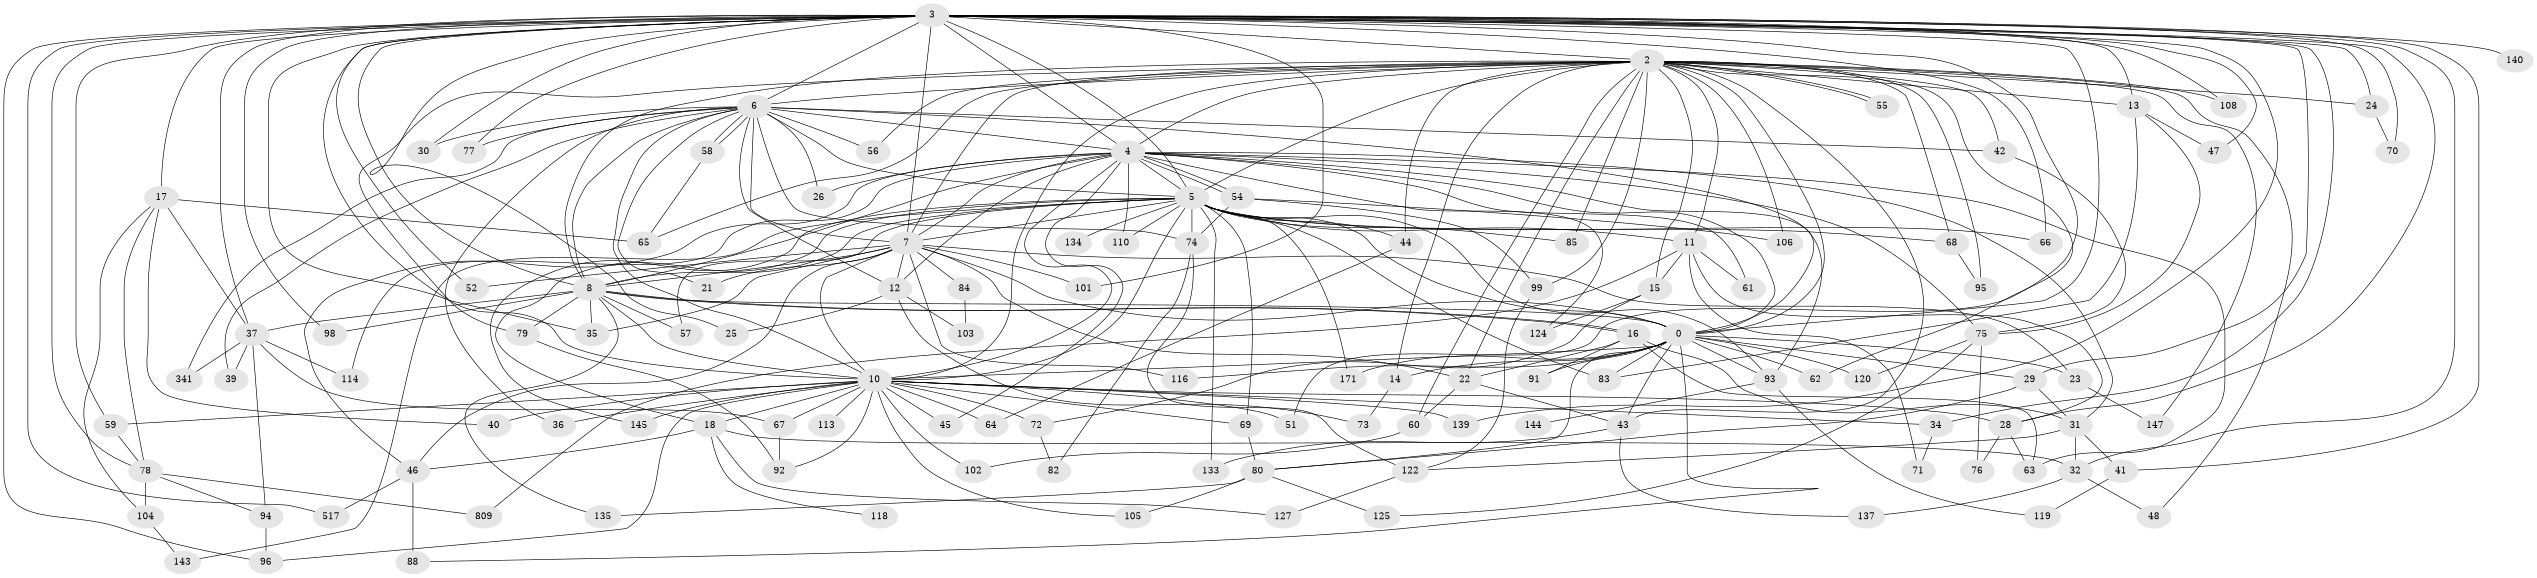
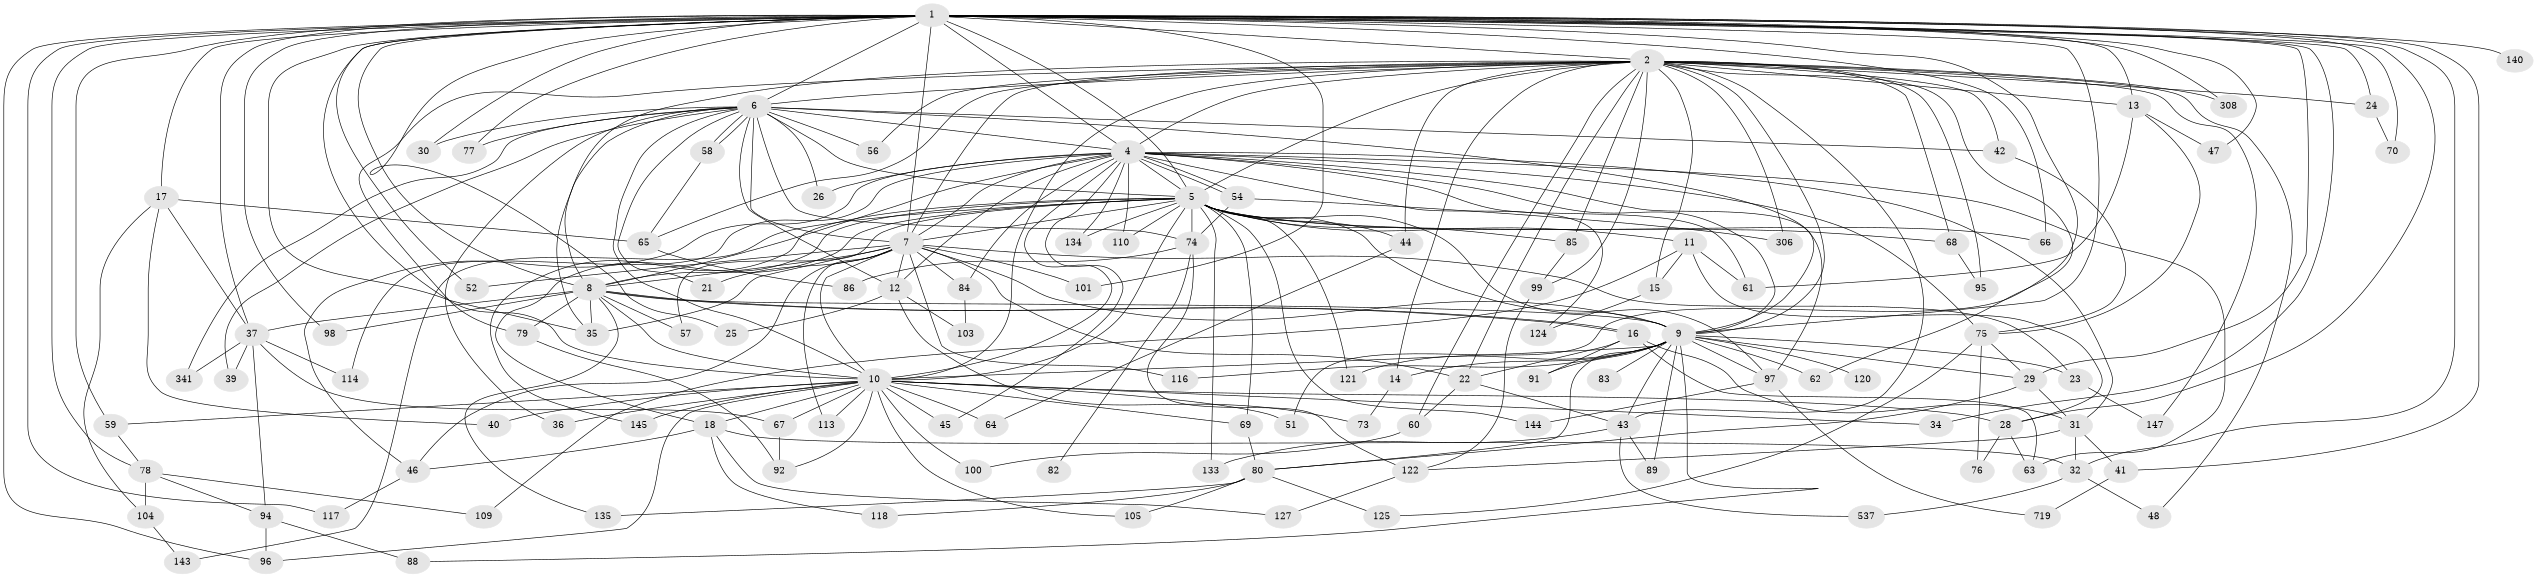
(932, 15) -> (932, 15)
(1882, 106) -> none
(2229, 106) -> (2229, 106)
(1718, 133) -> none
(614, 160) -> (595, 154)
none -> (1105, 206)
none -> (1025, 212)
(1394, 214) -> (1555, 266)
(1785, 243) -> (1785, 243)
(1398, 286) -> (1319, 386)
none -> (849, 289)
none -> (805, 311)
(1935, 326) -> (1995, 270)
(124, 332) -> none
(1679, 334) -> (1679, 334)
(1922, 357) -> (2004, 356)
(1348, 380) -> (1348, 380)
(1770, 380) -> (1770, 380)
(1037, 426) -> none
(1461, 426) -> none
(973, 471) -> (973, 471)
none -> (1652, 471)
(1918, 471) -> none
none -> (1116, 500)
(331, 517) -> (331, 517)
(413, 517) -> (340, 540)
(484, 517) -> (484, 517)
(1866, 517) -> (1866, 517)
(2042, 517) -> (2042, 517)
